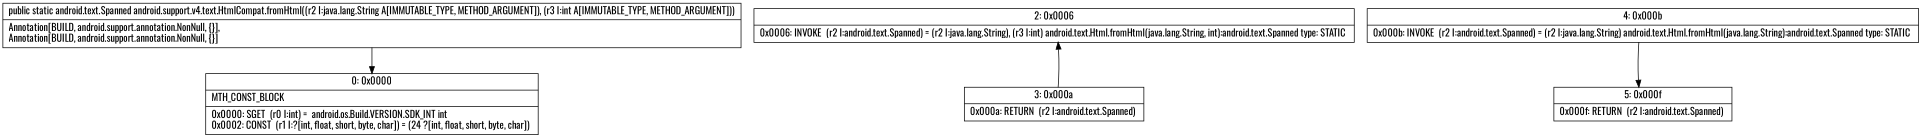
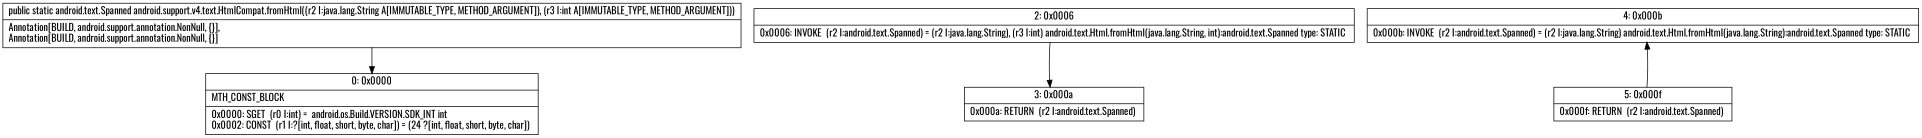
(1638, 61) -> (1648, 68)
(1059, 68) -> (1049, 61)
